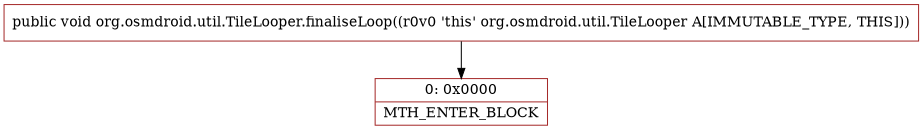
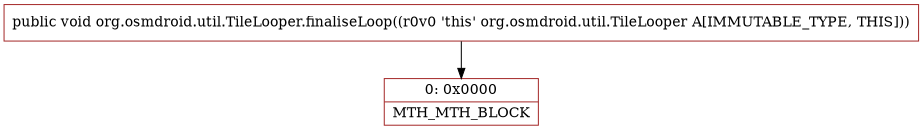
(461, 113) -> (461, 113)
